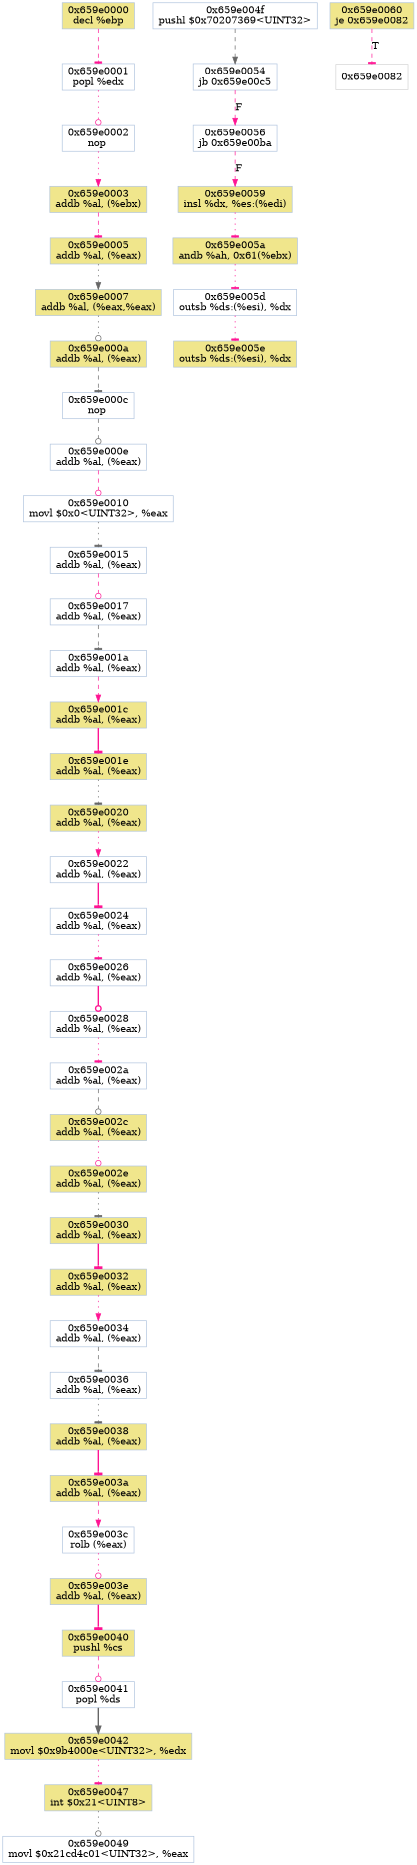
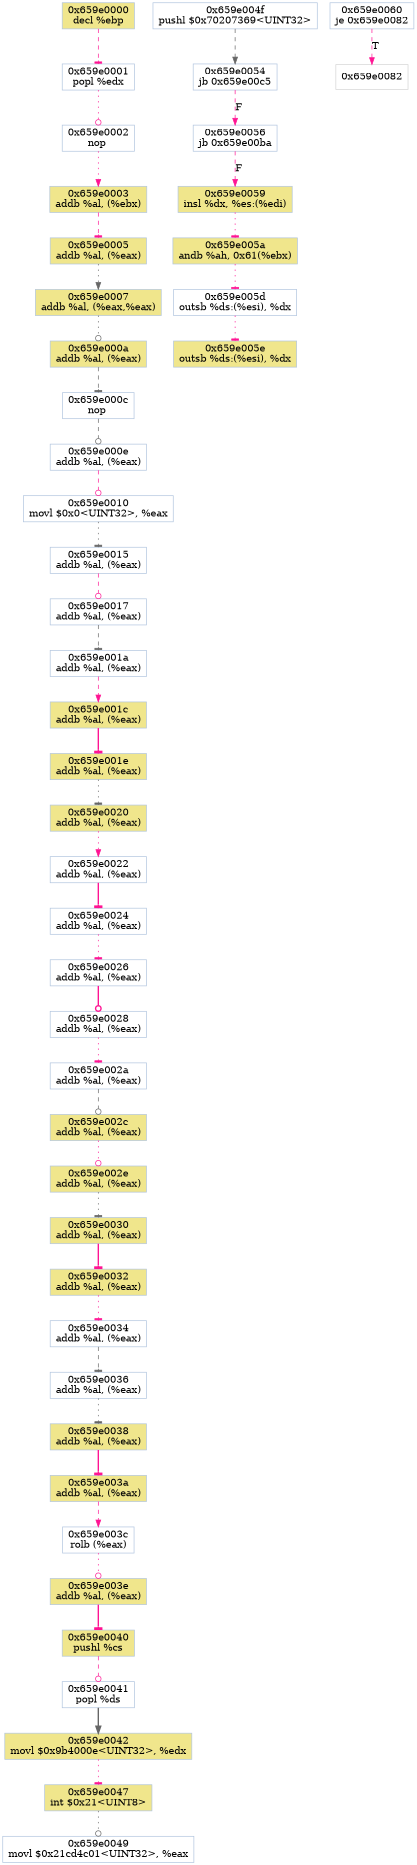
(372, 16) -> (372, 16)
(372, 45) -> (372, 43)
(98, 1304) -> (98, 1306)
